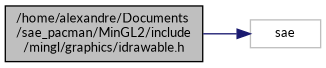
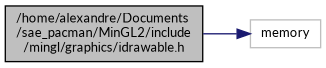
(286, 34) -> (286, 34)
